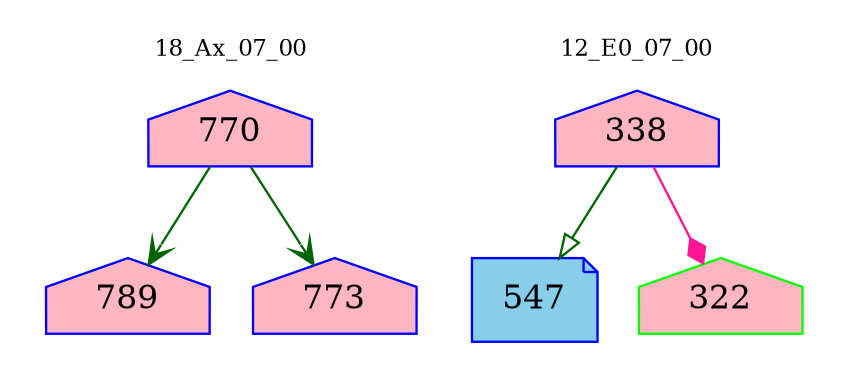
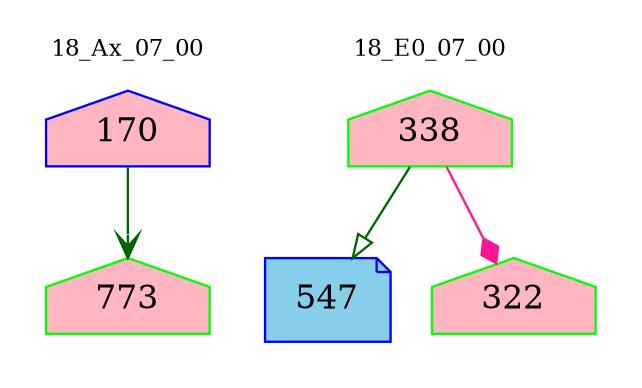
(637, 50) -> (430, 50)
(230, 133) -> (128, 133)
(637, 133) -> (430, 133)
(128, 300) -> none
(335, 300) -> (128, 300)
